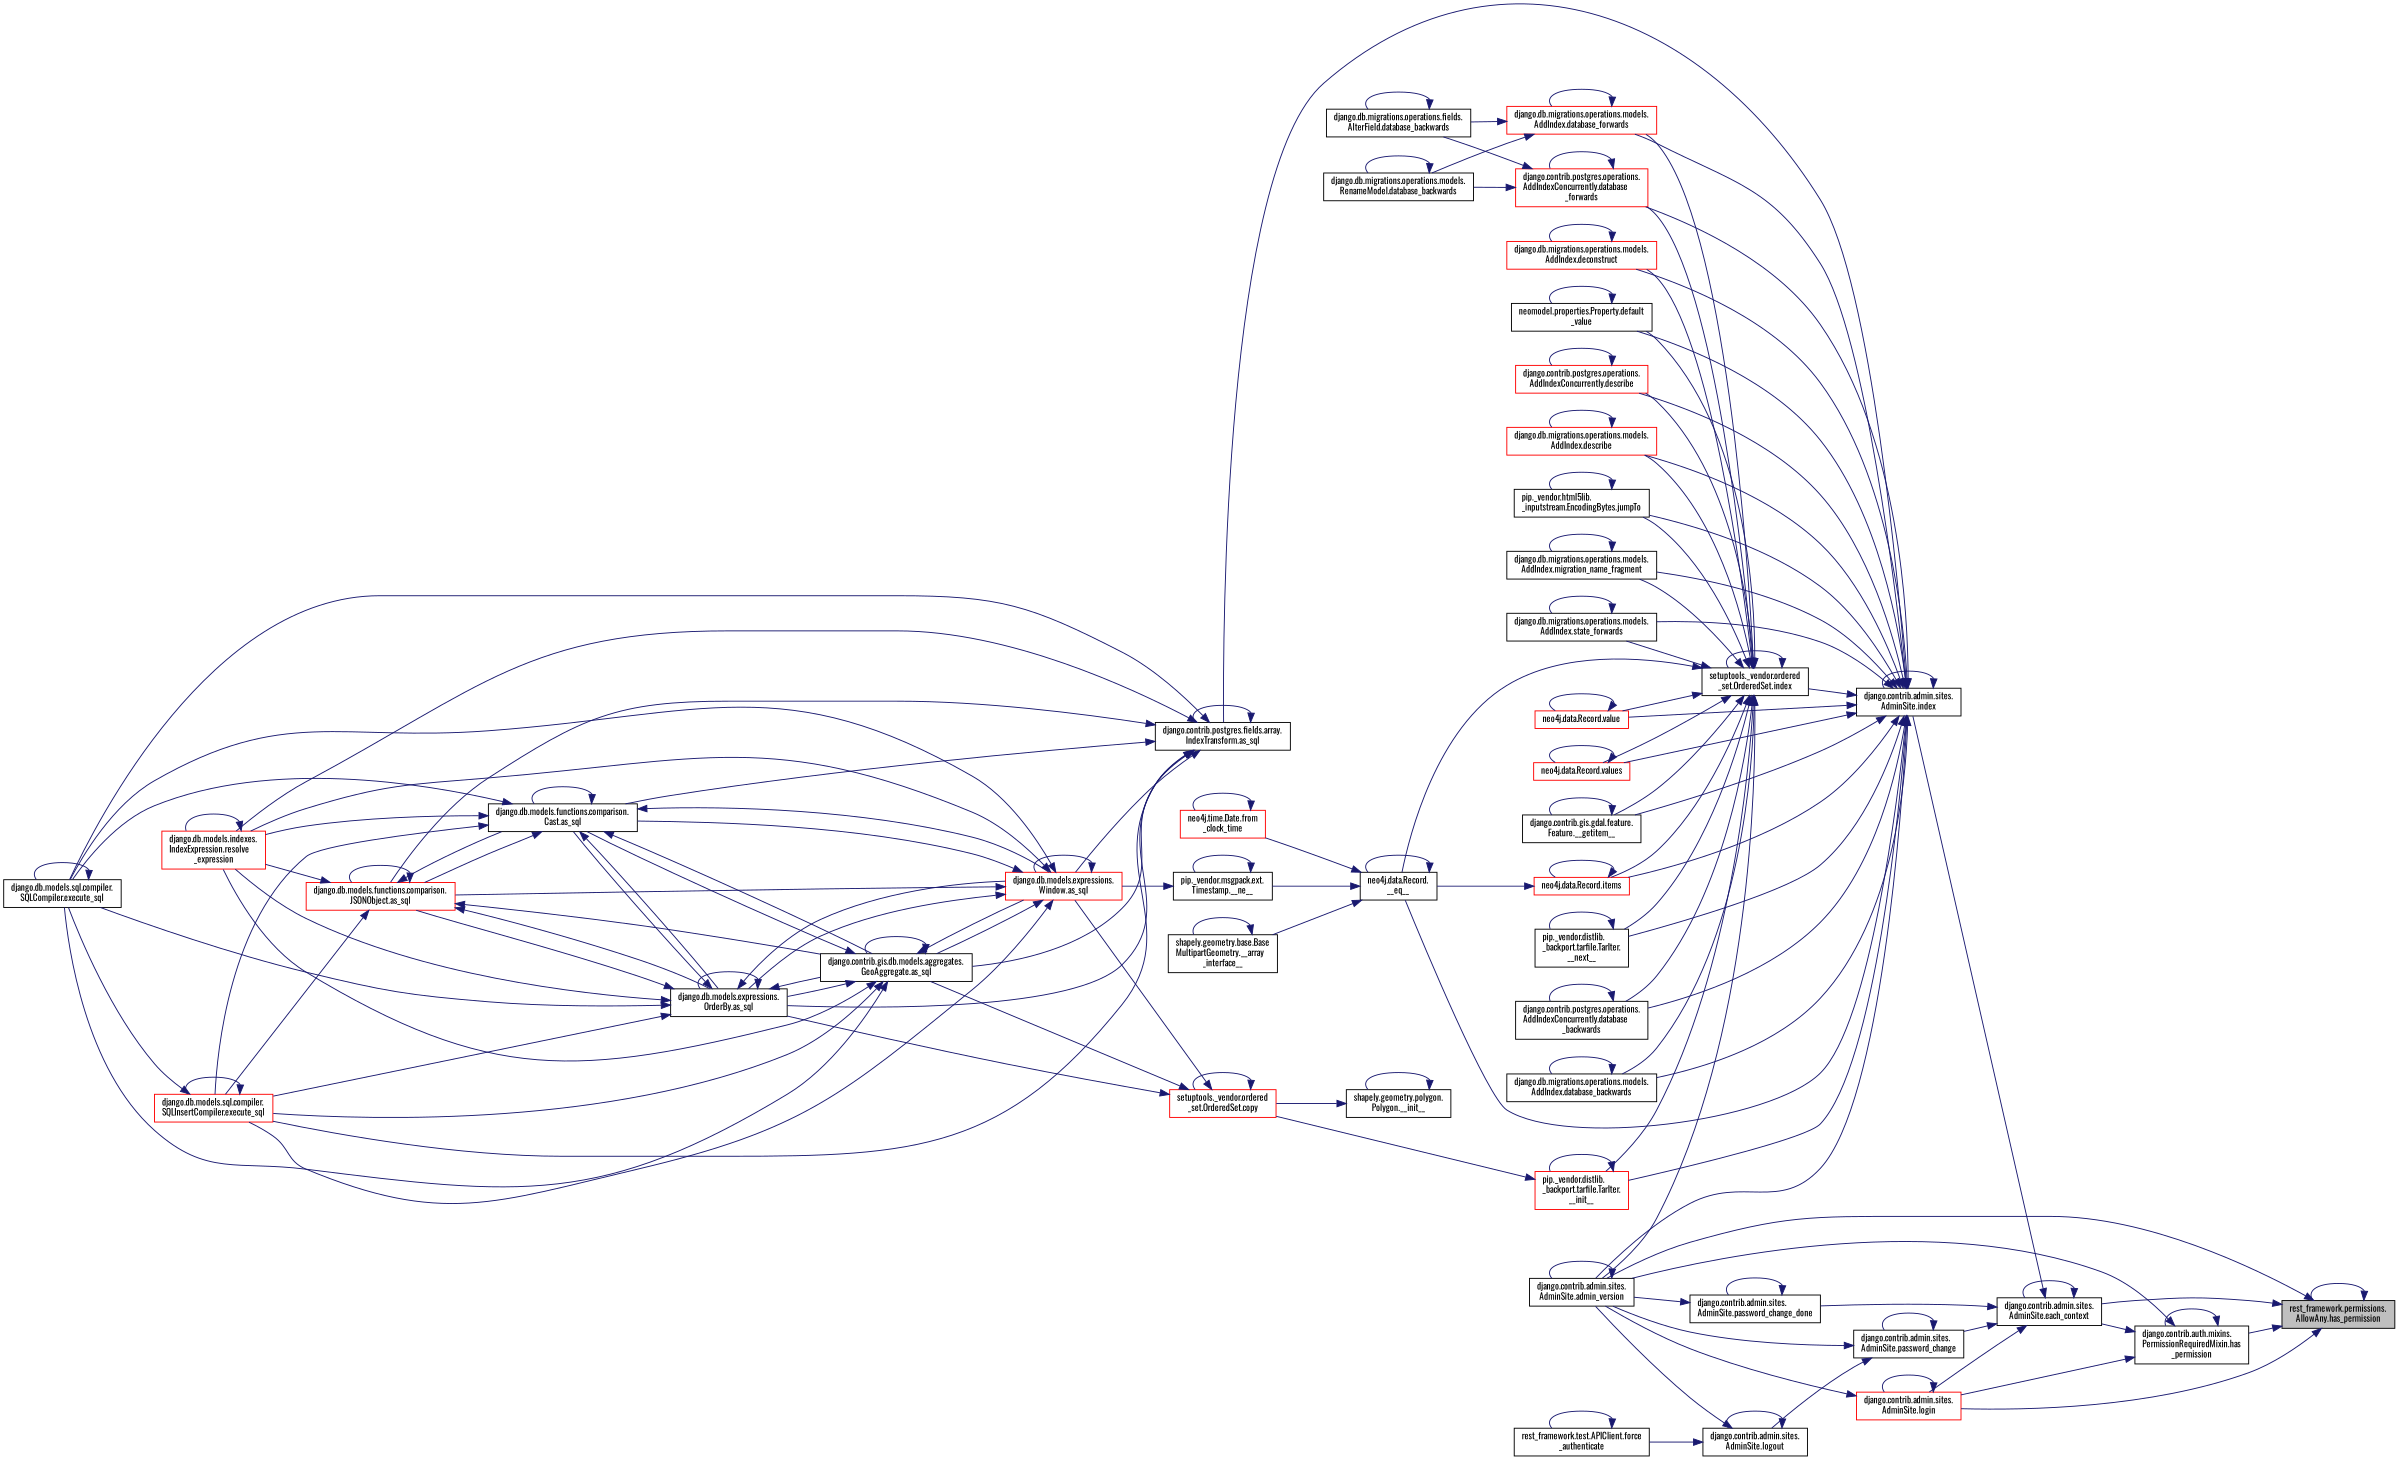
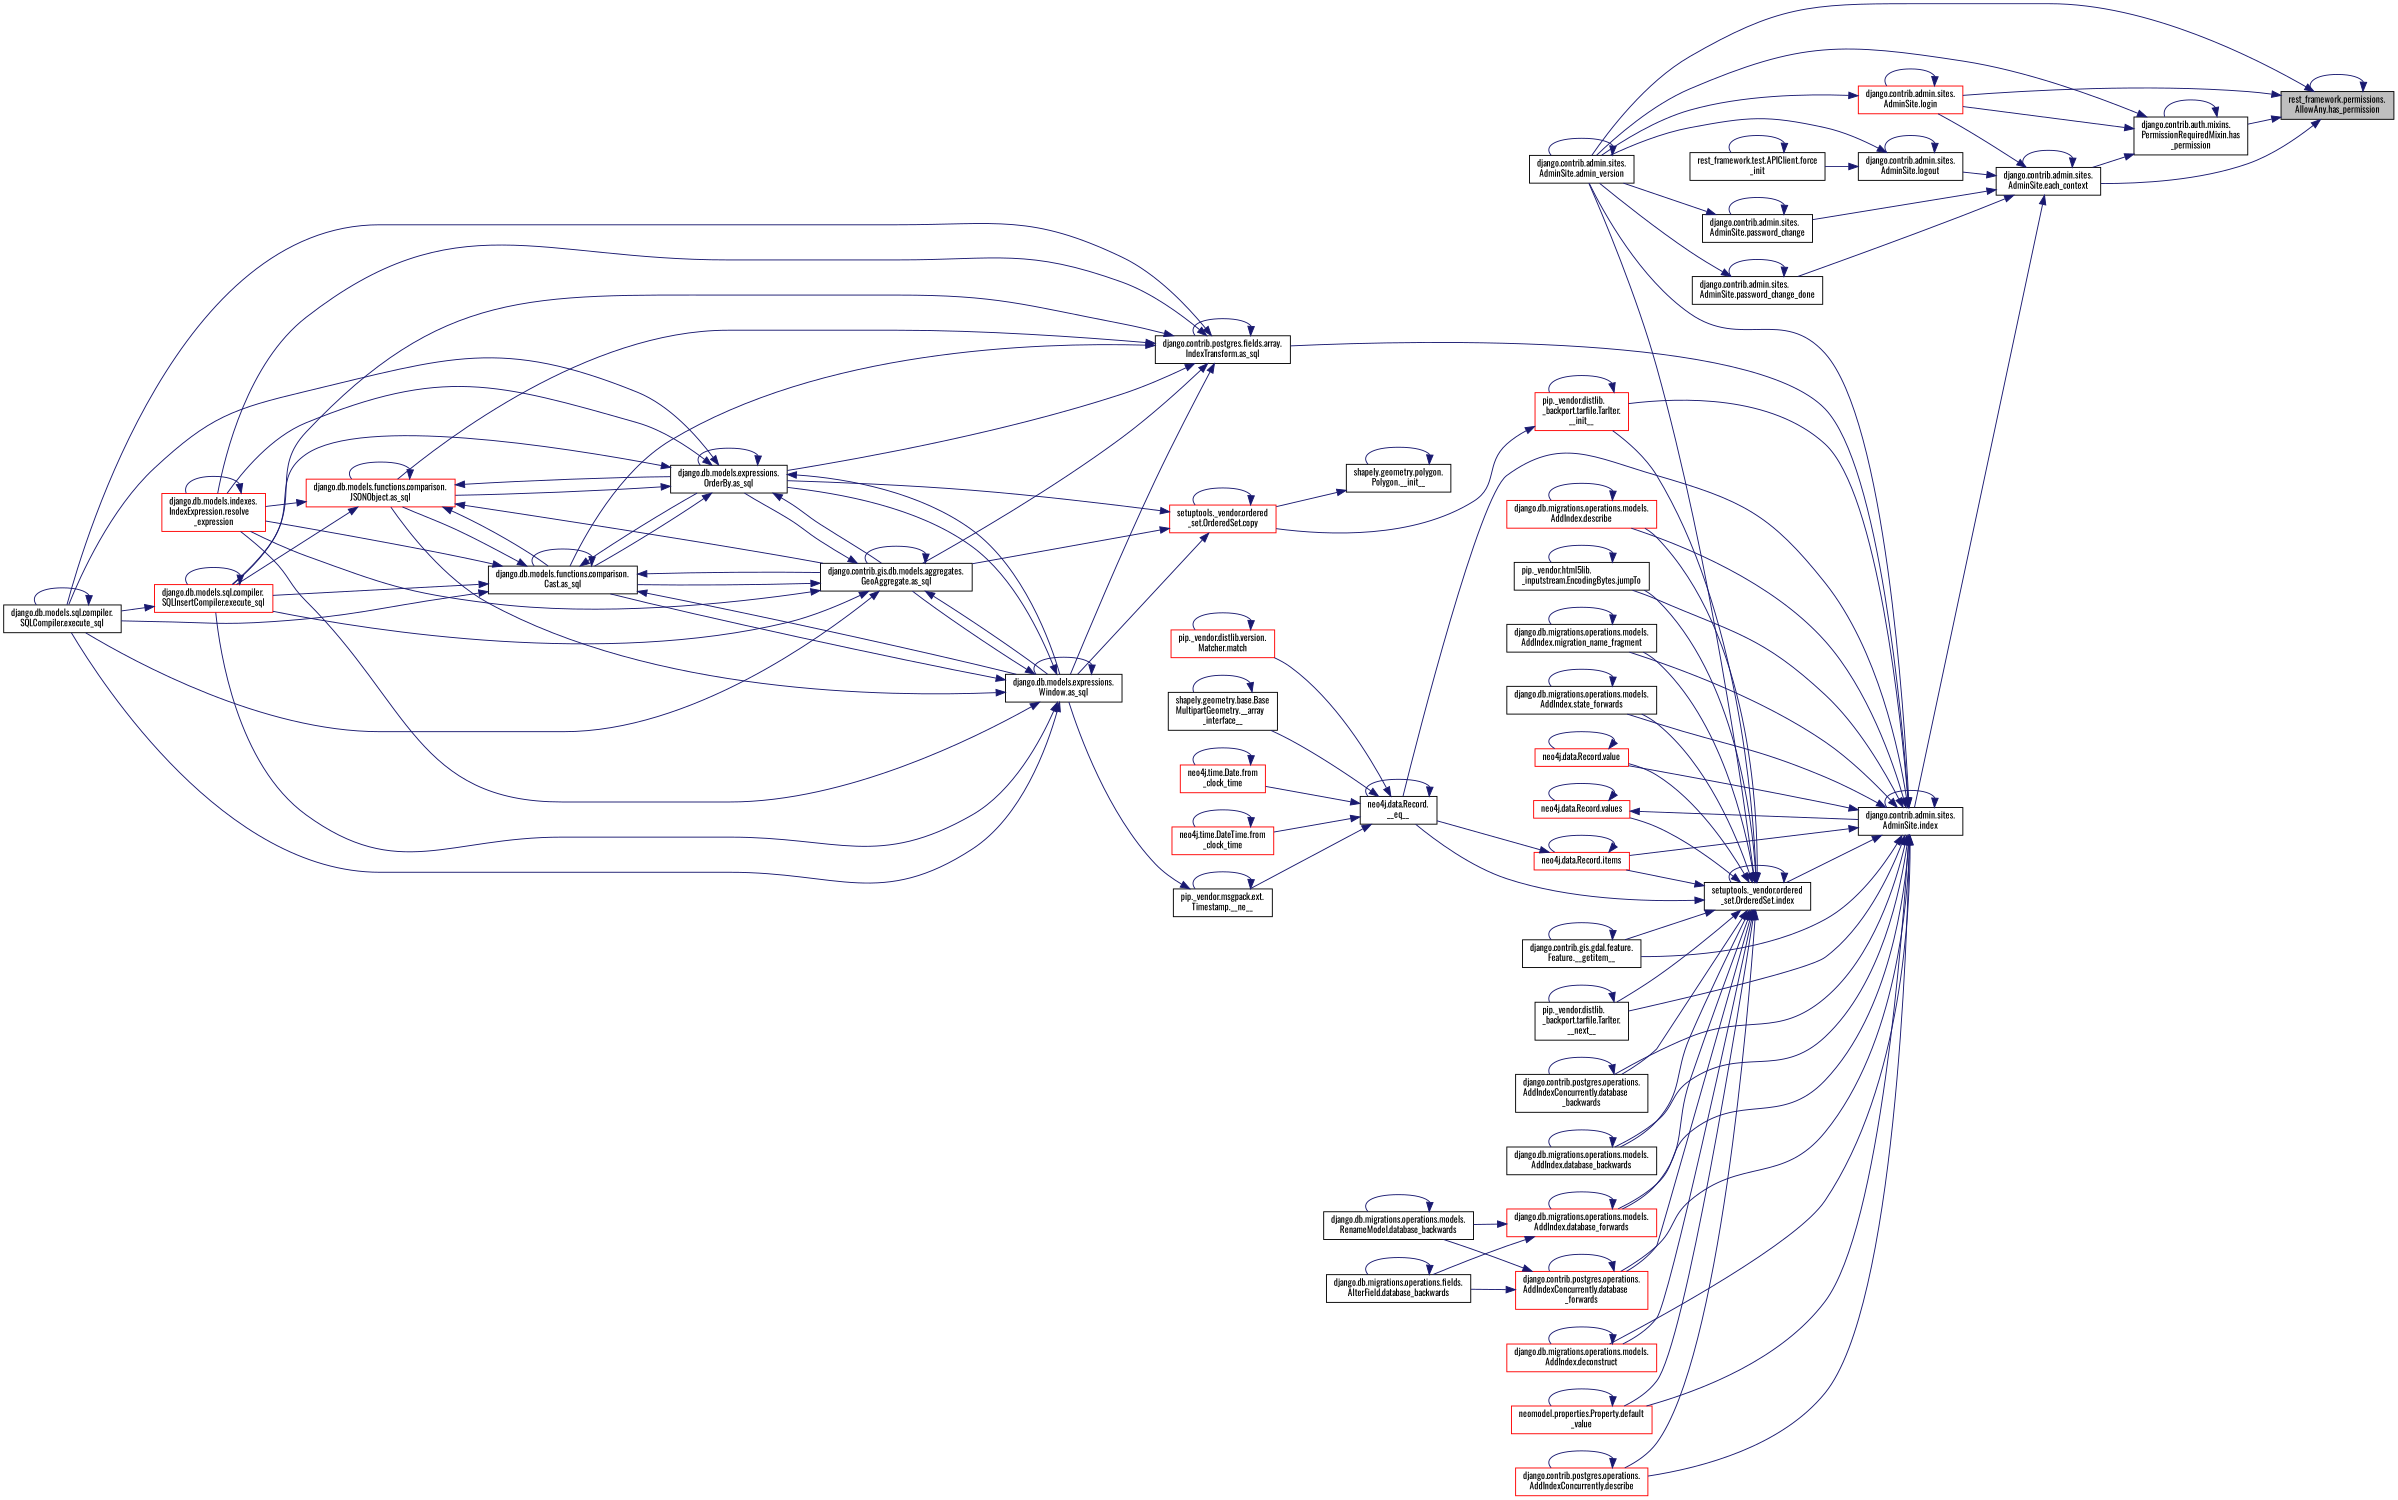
(1582, 317) -> (1582, 1420)
none -> (1223, 644)
(1724, 741) -> (1733, 815)
none -> (1223, 841)
(1064, 886) -> (1064, 688)
(1816, 1393) -> (1975, 173)
(1582, 1442) -> (1757, 166)
